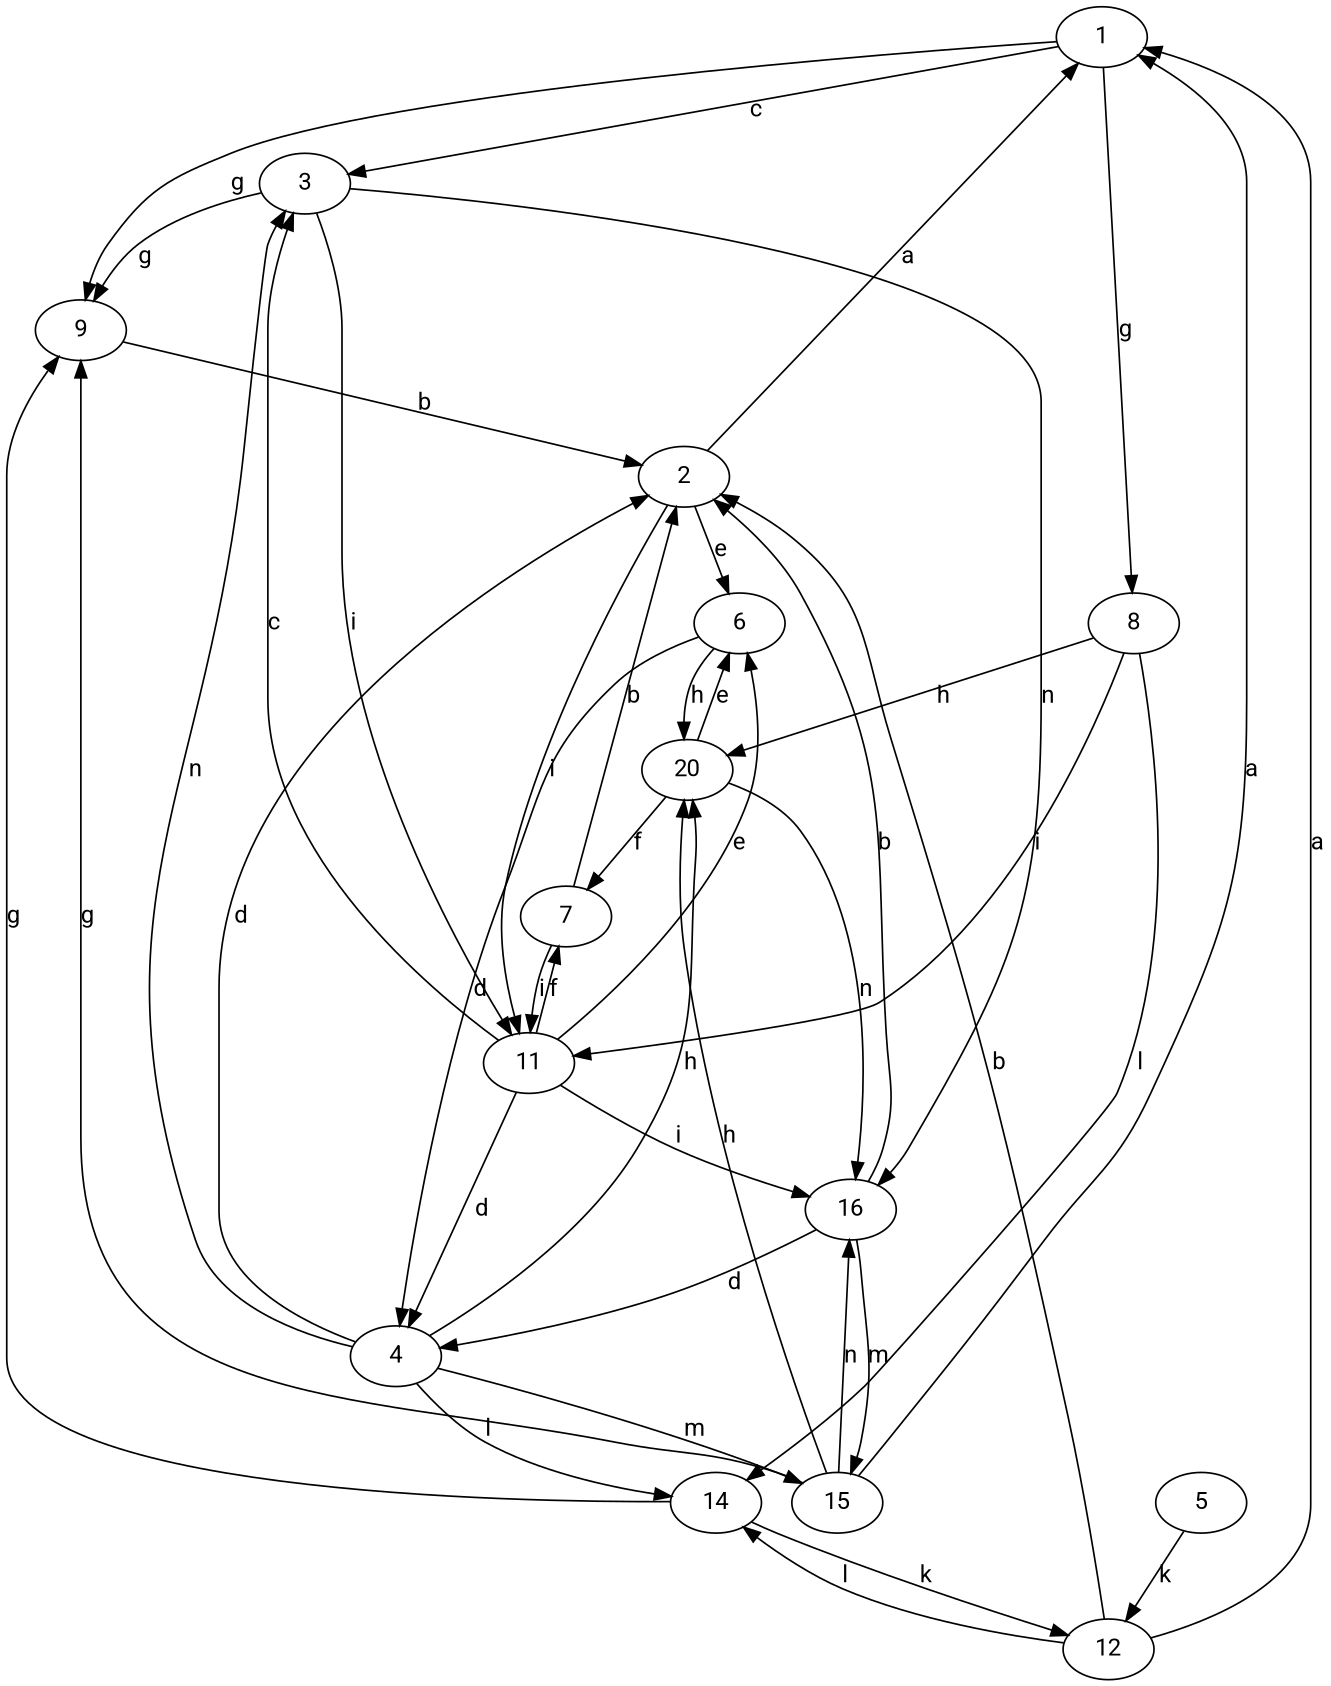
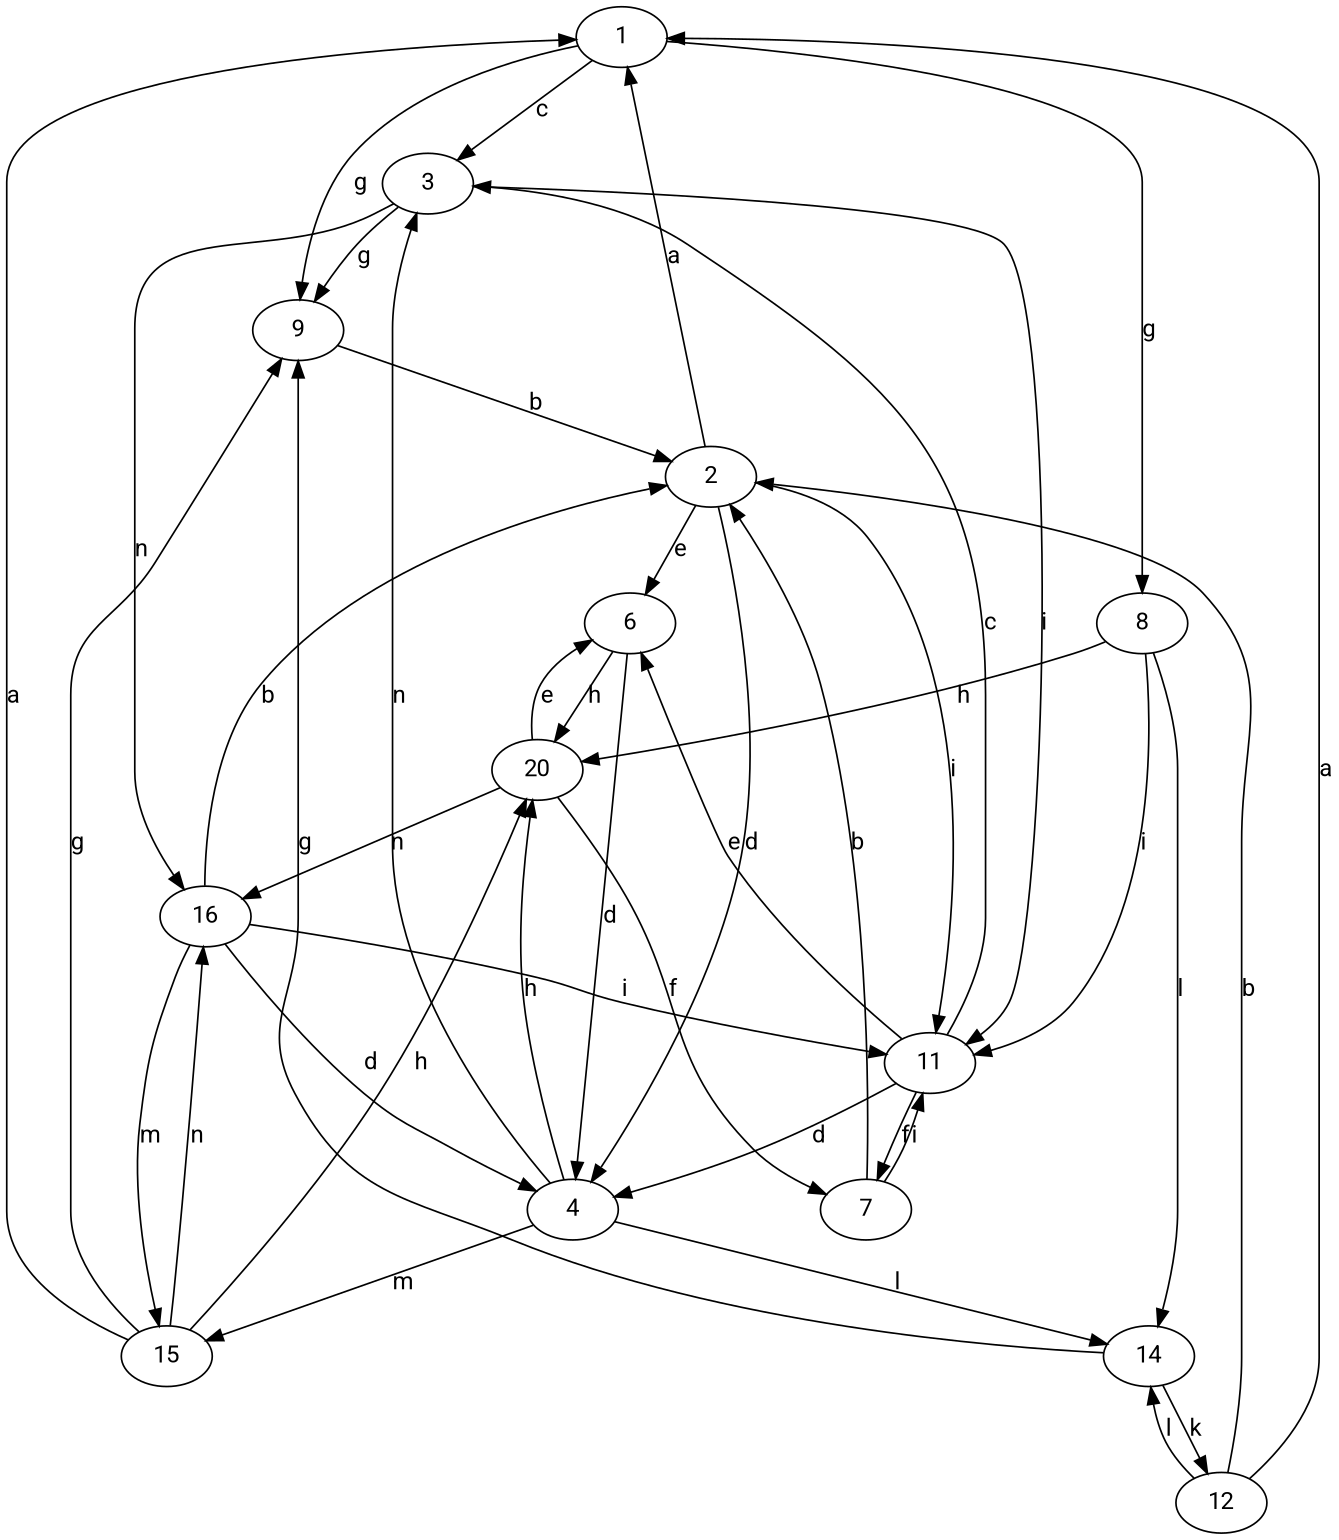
(245, 870) -> (742, 852)
(673, 1148) -> (560, 984)
(1201, 1503) -> none
